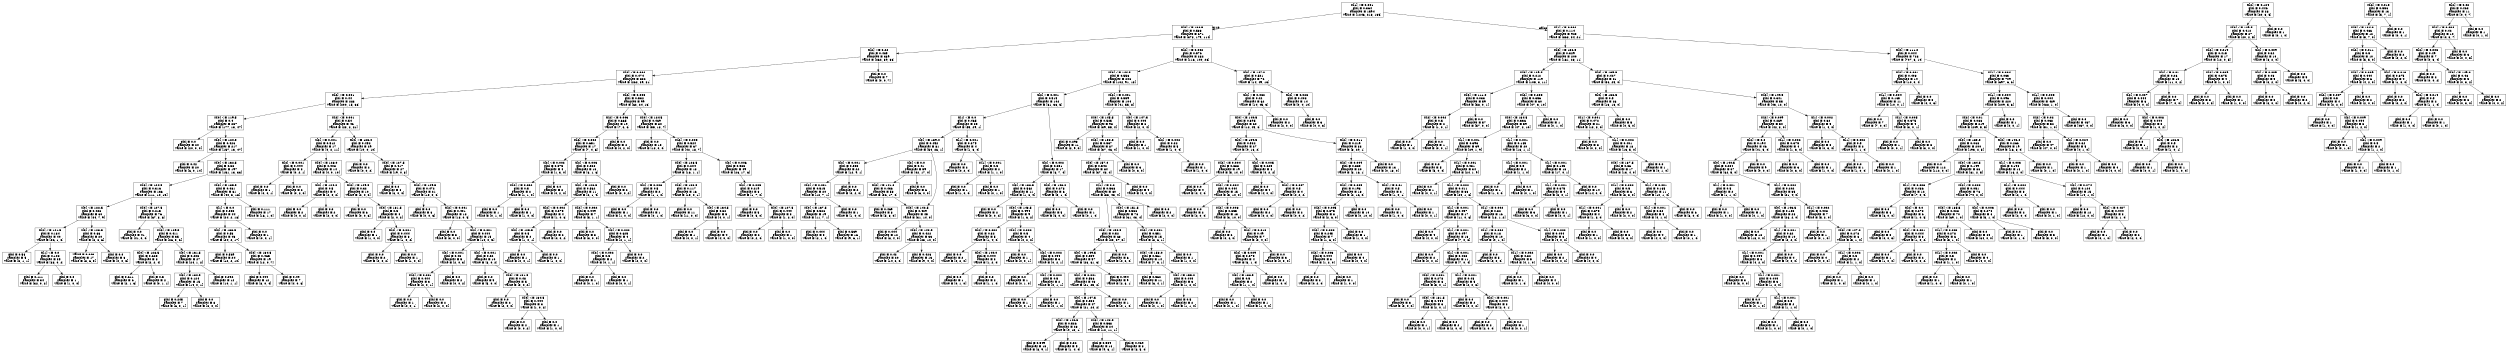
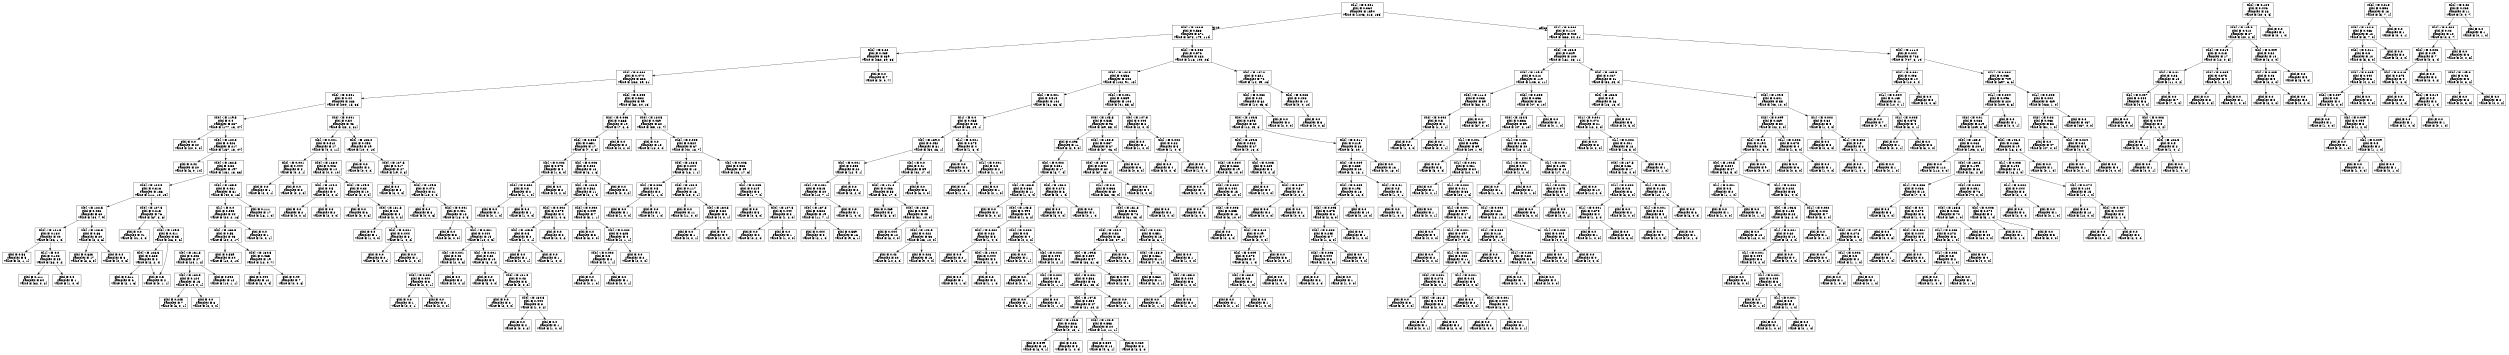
(2442, 66) -> (2412, 66)
(1050, 133) -> (1062, 155)
none -> (1164, 168)
(937, 179) -> (923, 155)
(1914, 200) -> none
(1108, 212) -> (1120, 223)
(178, 246) -> (166, 258)
(84, 258) -> (84, 258)
